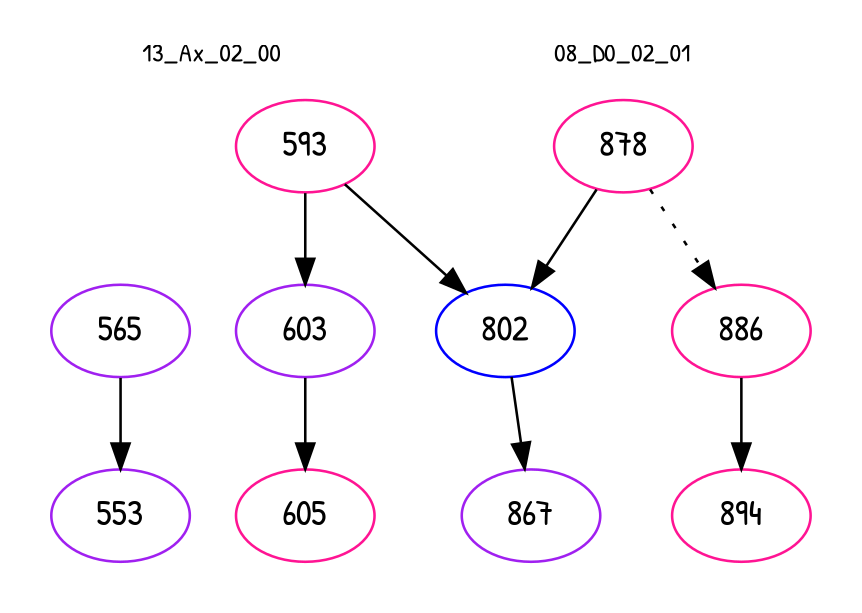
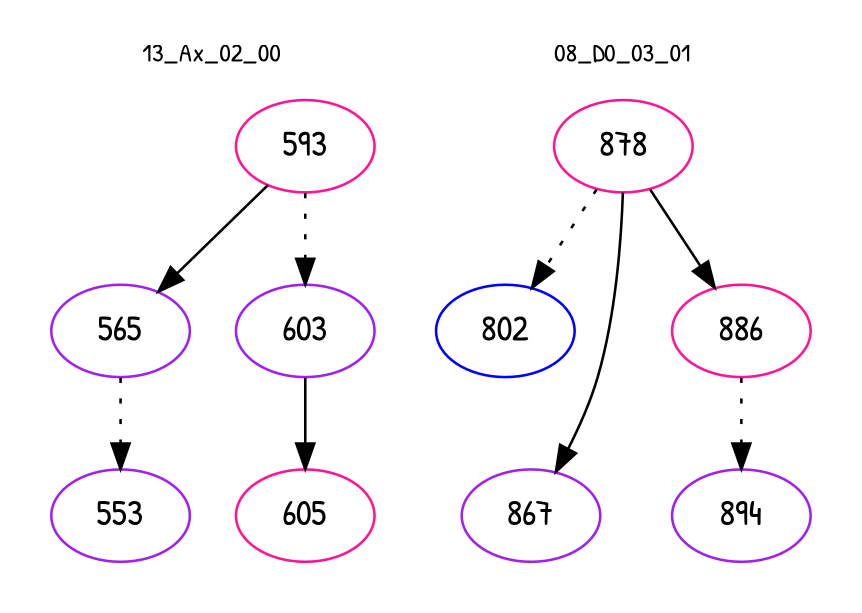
(623, 55) -> (623, 55)
(378, 214) -> (222, 229)
(305, 226) -> (305, 226)
(572, 228) -> (572, 228)
(675, 228) -> (675, 228)
(516, 410) -> (610, 324)
(121, 411) -> (121, 411)
(741, 411) -> (741, 411)
(741, 516) -> (741, 516)
